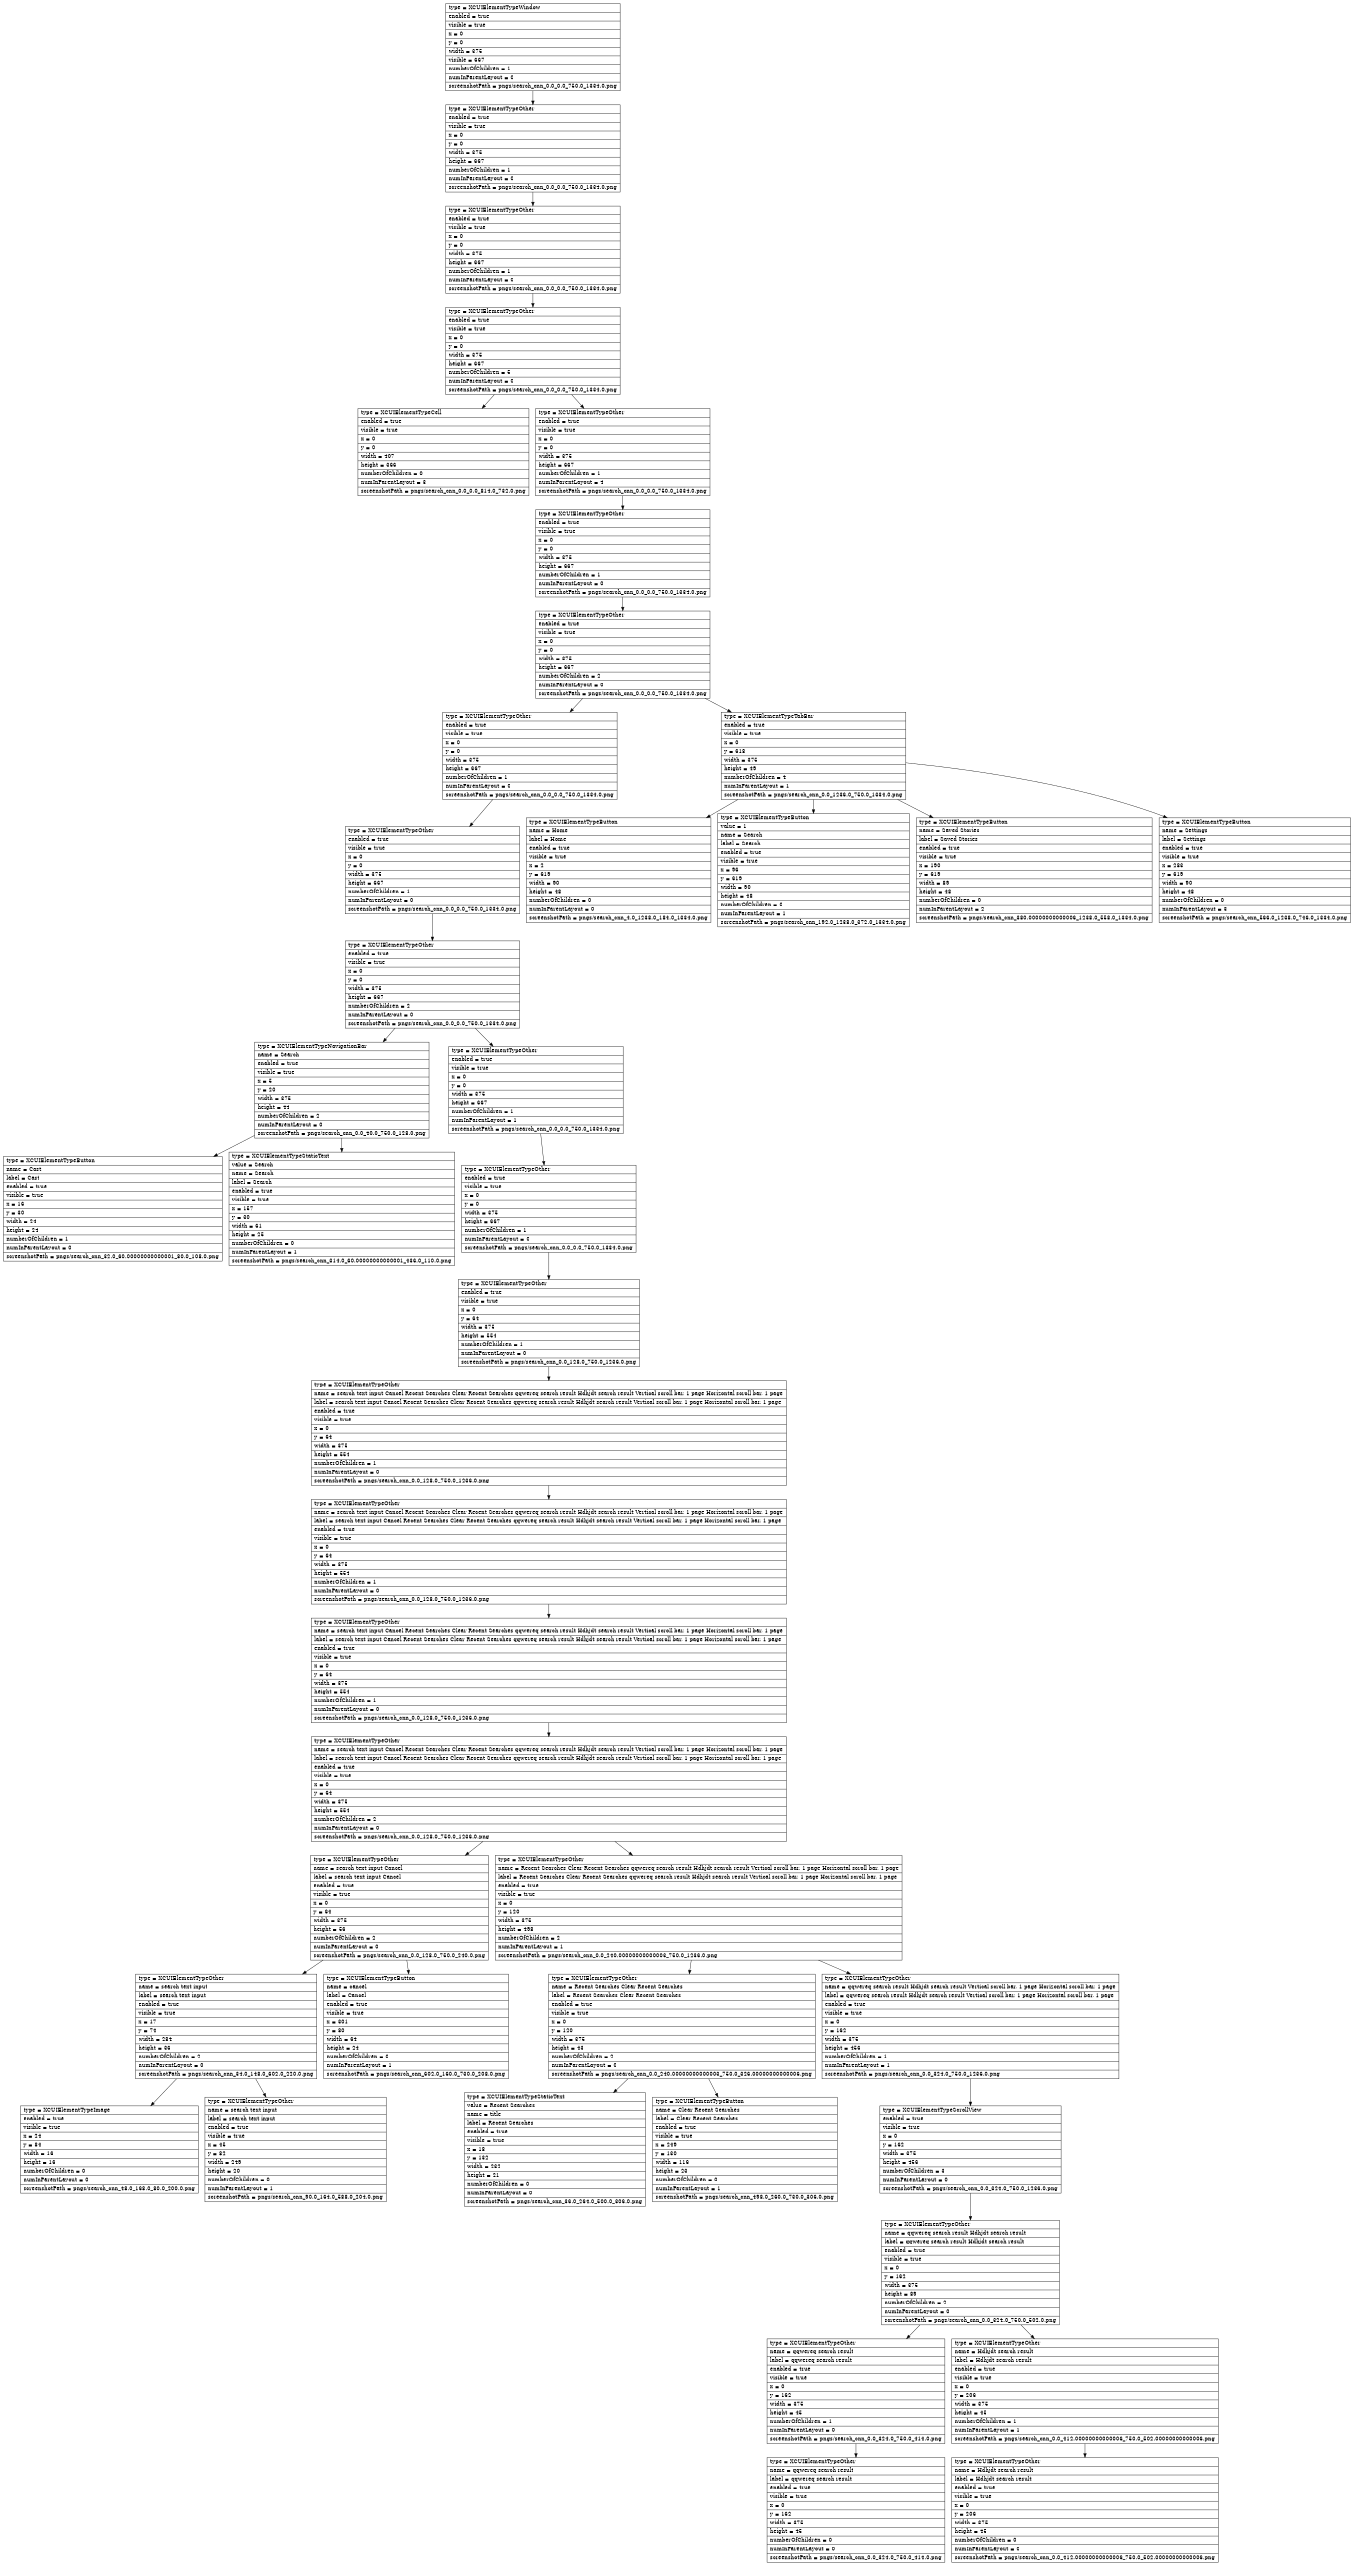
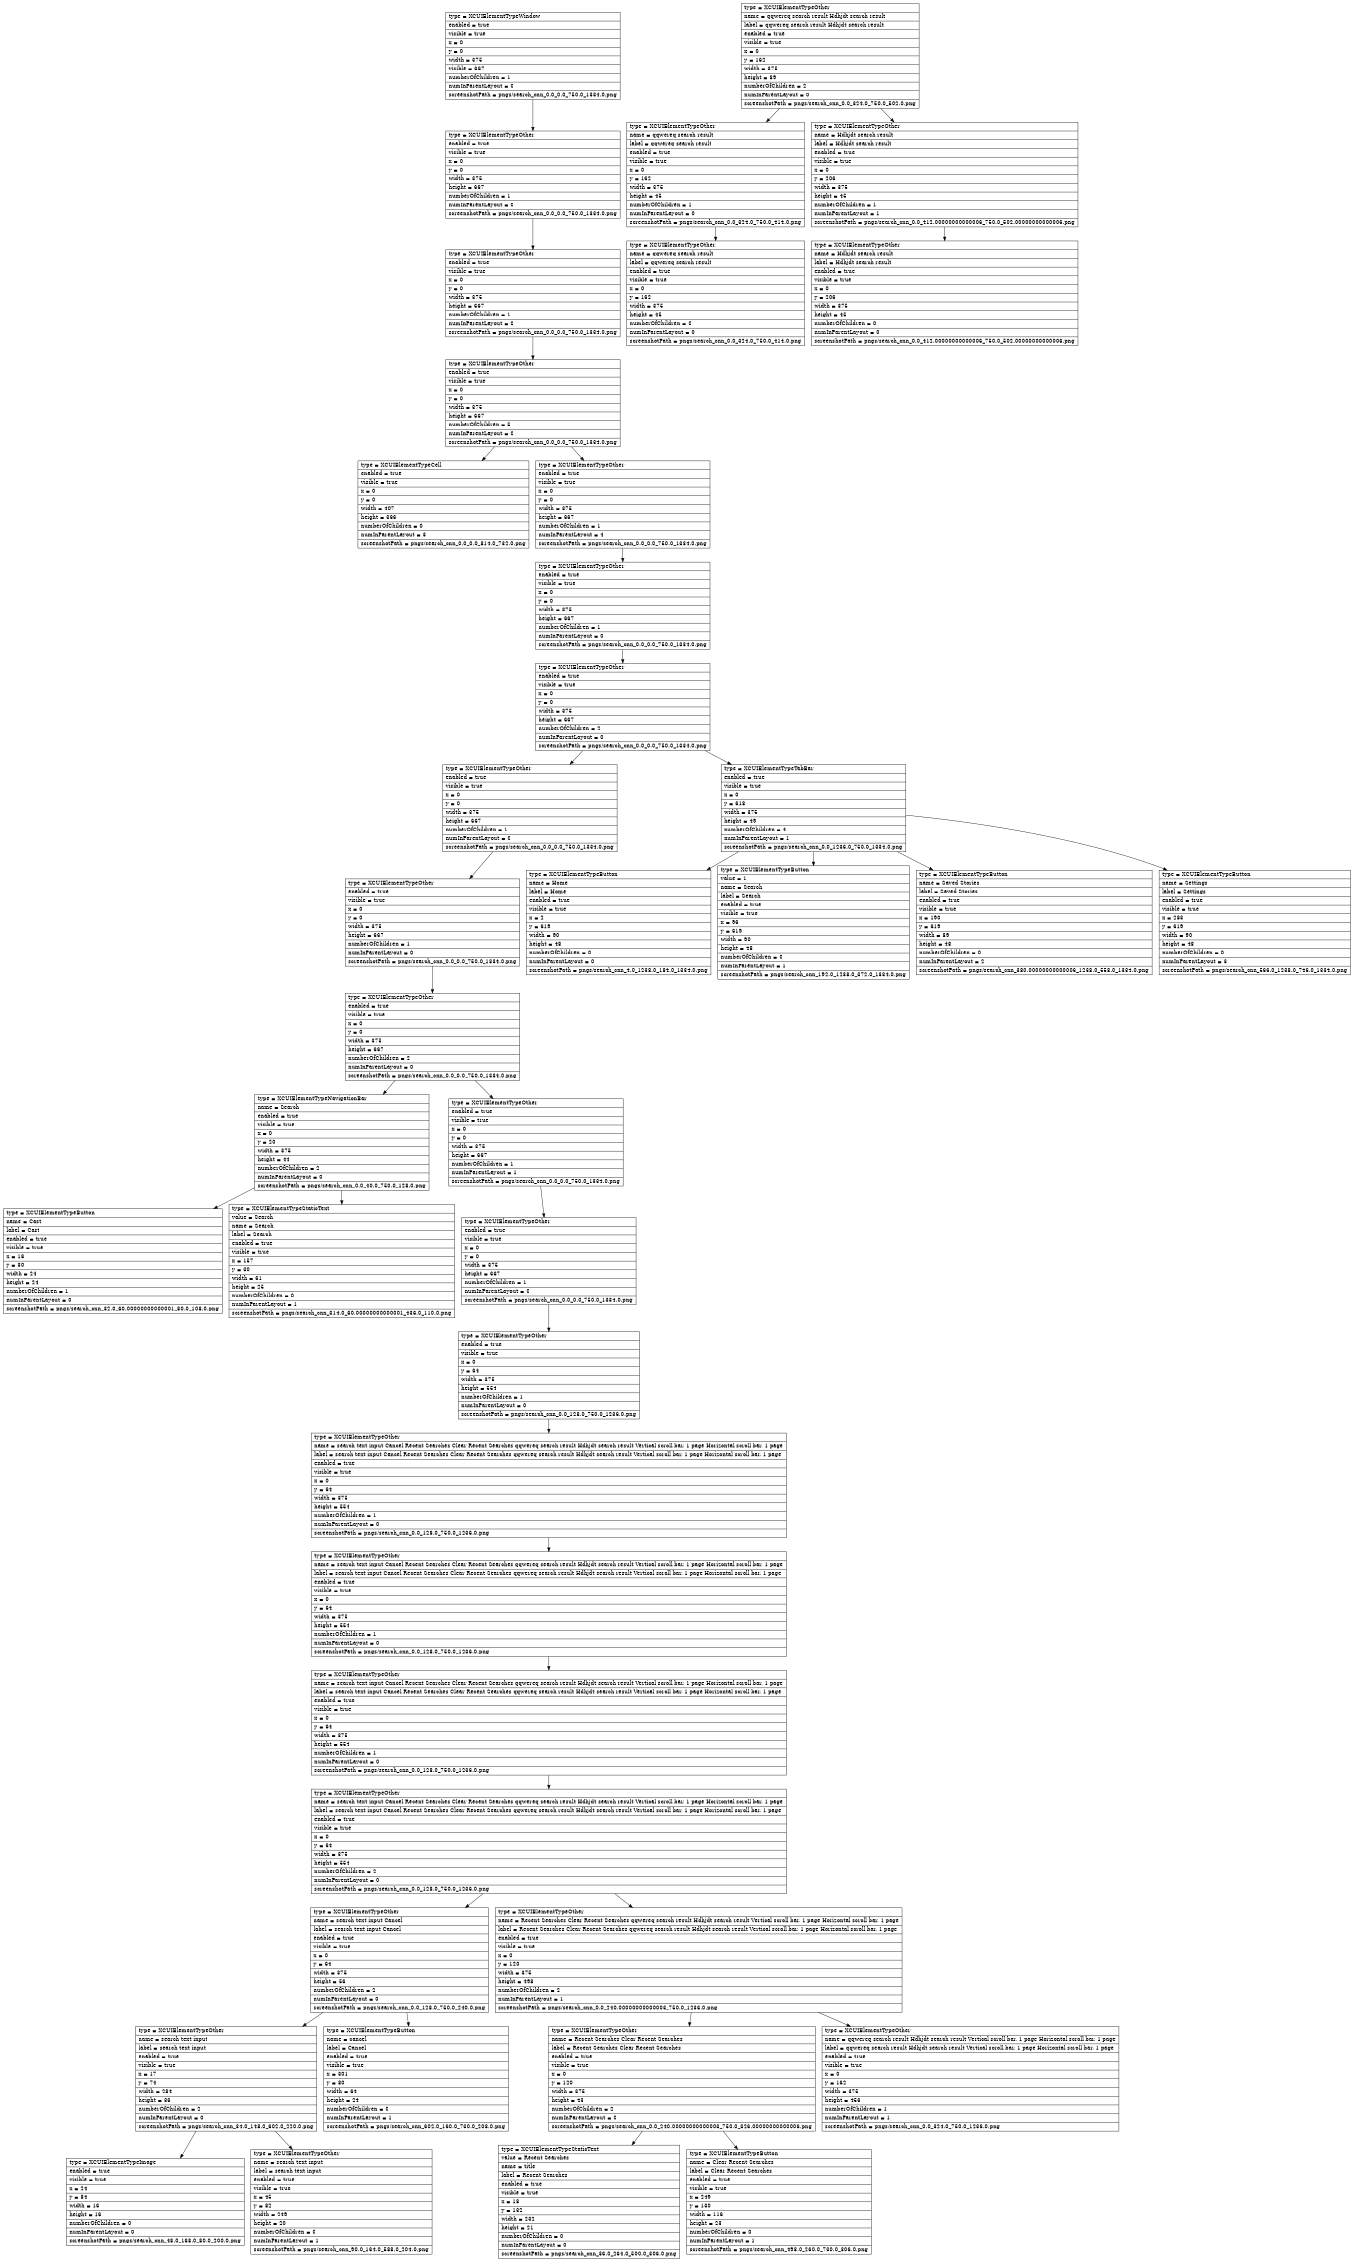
(265, 1081) -> (265, 1134)
(970, 2149) -> none
